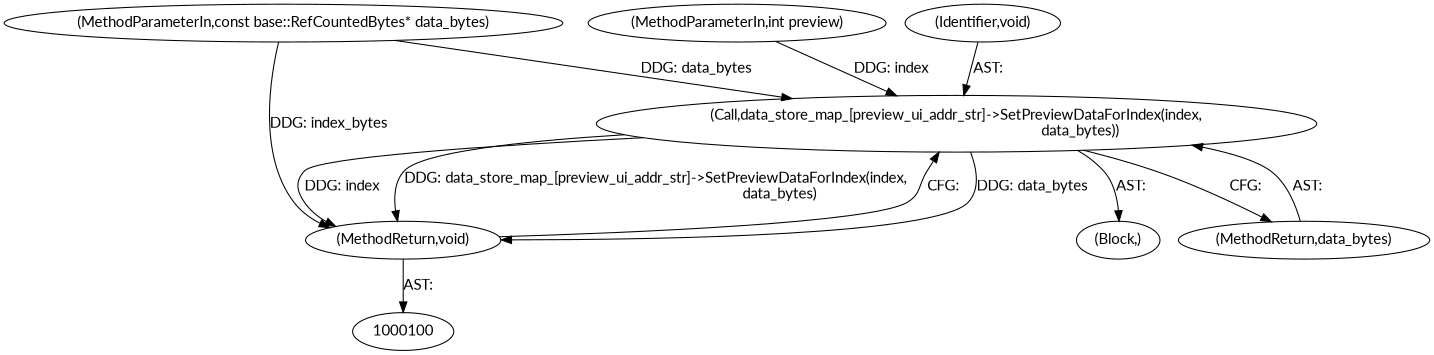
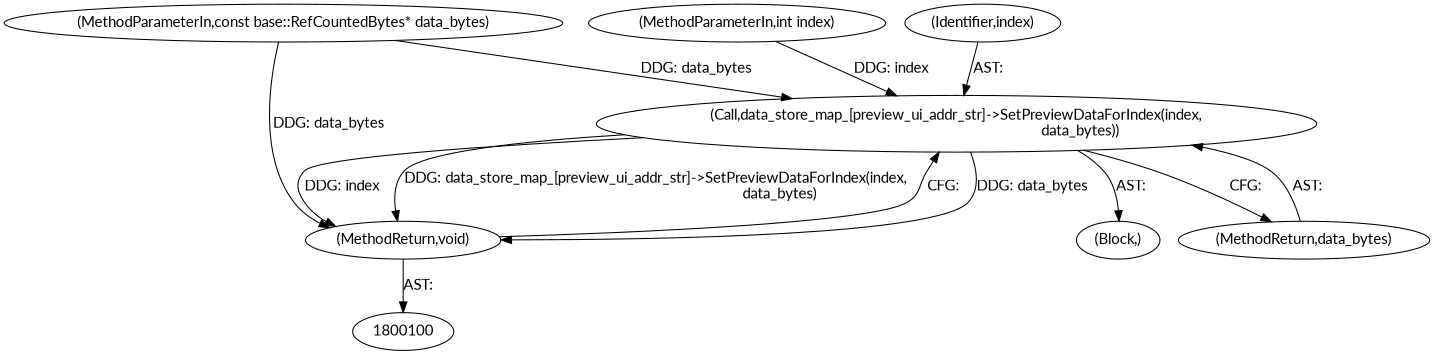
(737, 23) -> (737, 23)
(983, 23) -> (983, 23)
(329, 124) -> (329, 124)
(403, 332) -> (403, 332)
